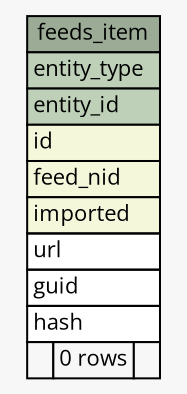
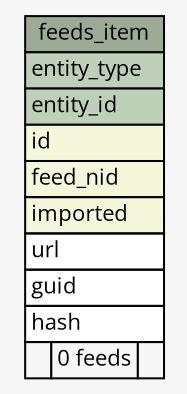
(94, 359) -> (95, 359)
